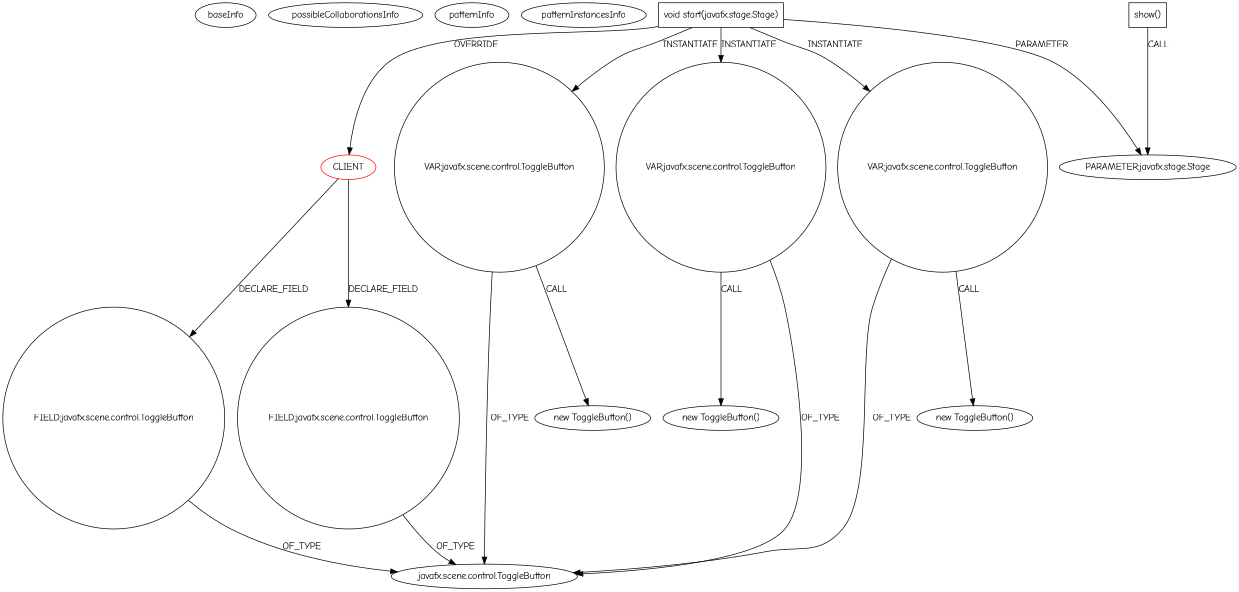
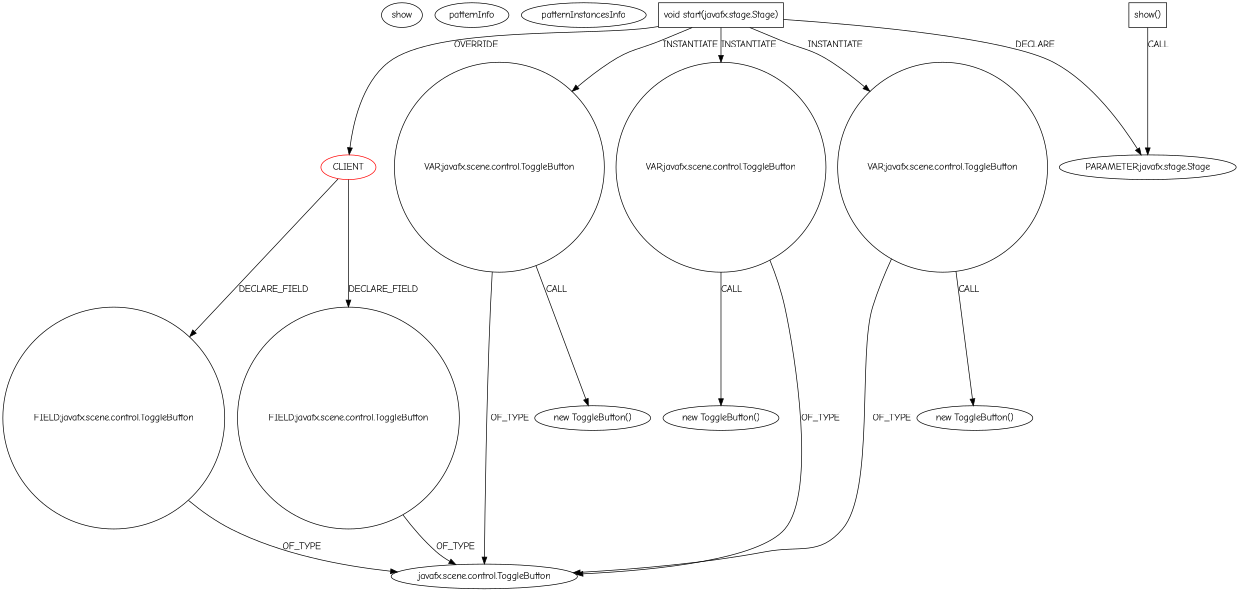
(226, 15) -> none
(346, 15) -> (402, 15)
(1042, 45) -> (1035, 45)
